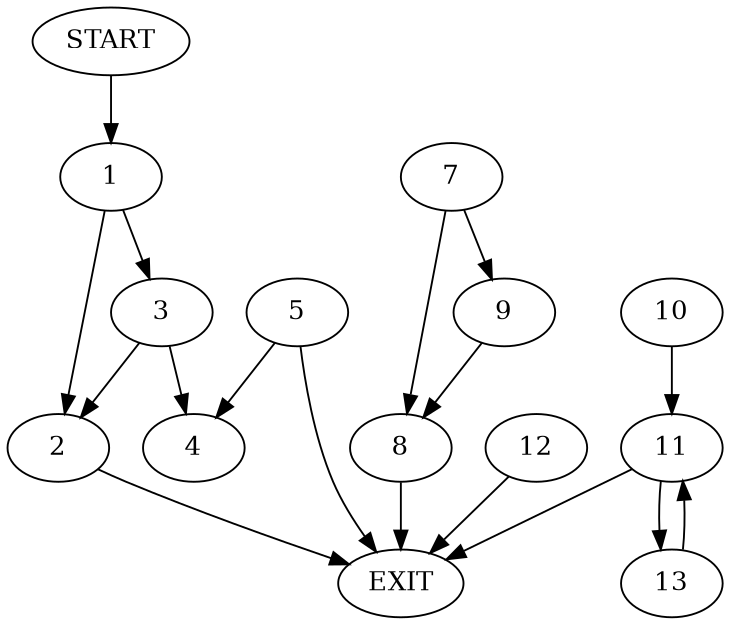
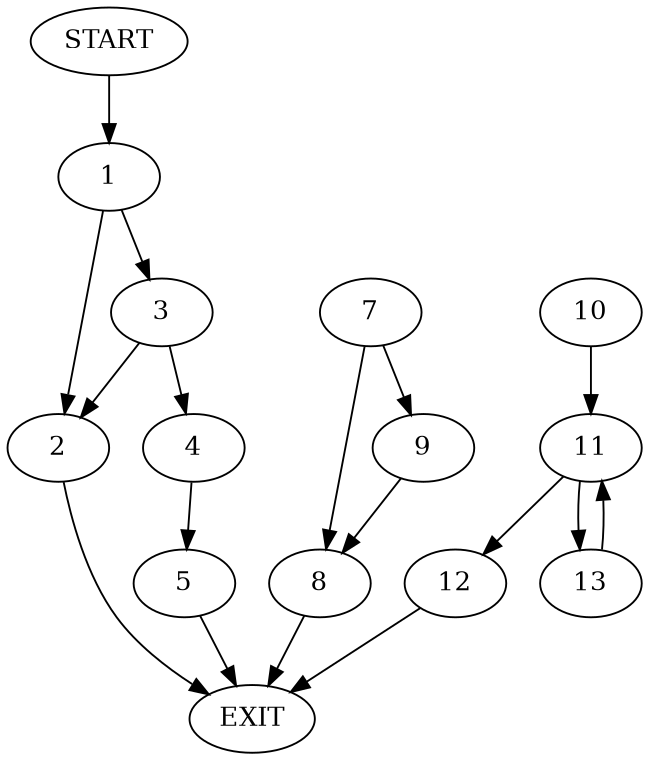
(251, 373) -> (190, 506)
(548, 510) -> (530, 509)
